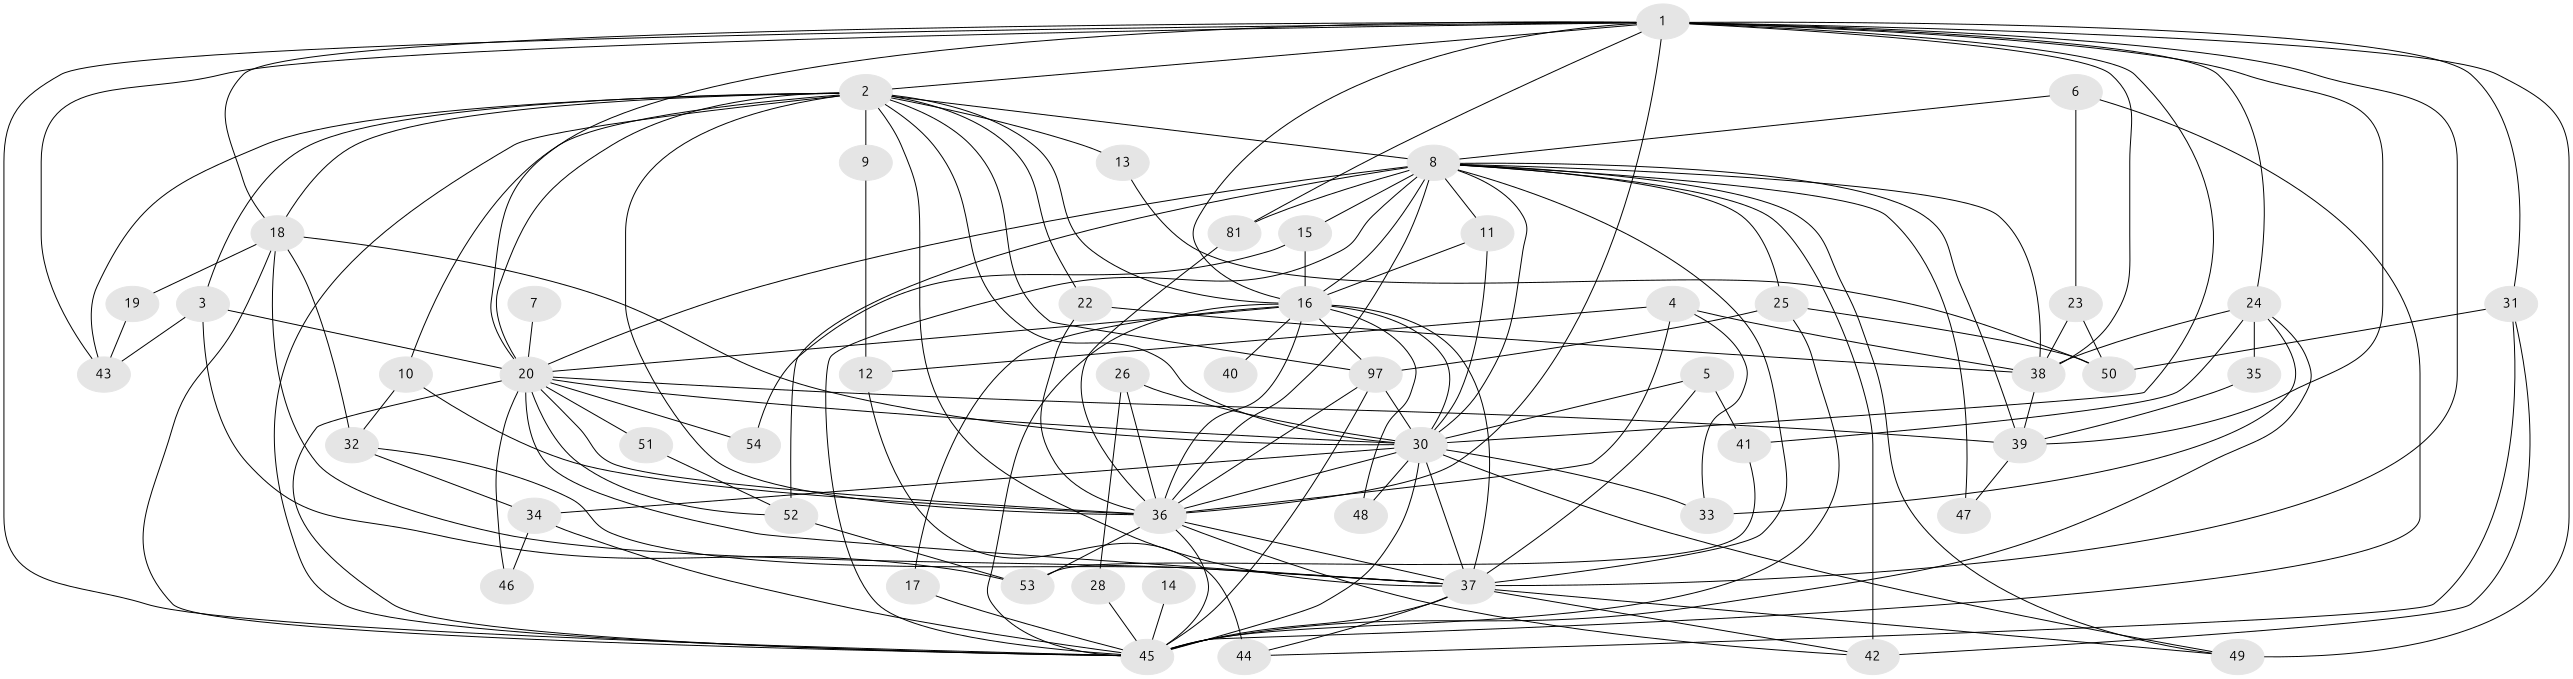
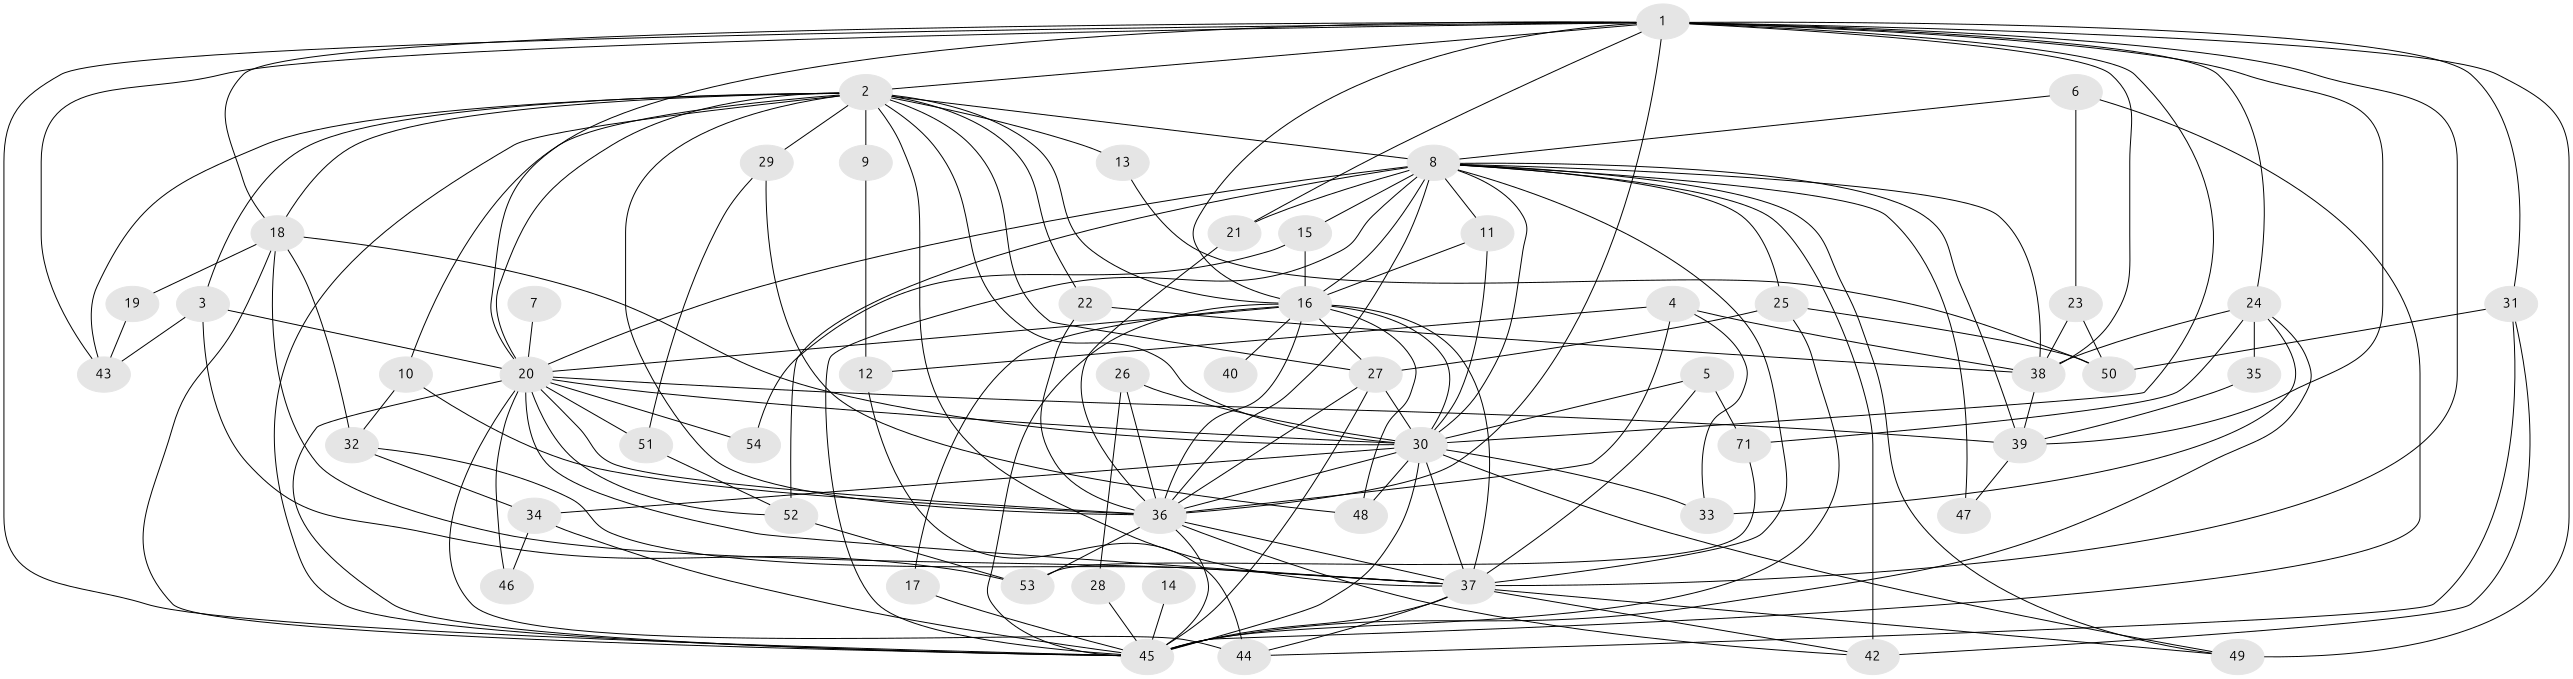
none -> (767, 163)
(1235, 233) -> (1235, 233)
(1376, 375) -> (1376, 375)
(1744, 445) -> (1744, 445)
none -> (728, 637)
